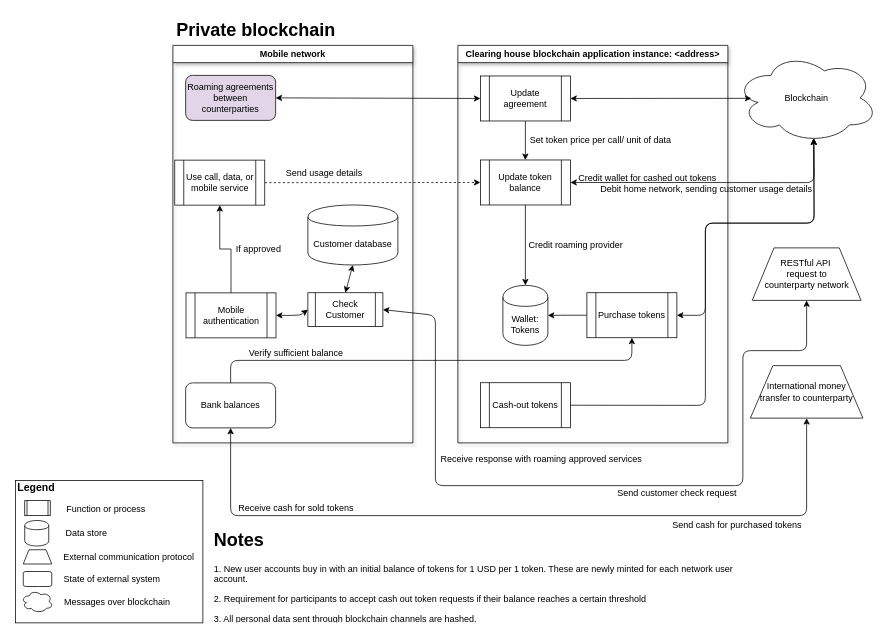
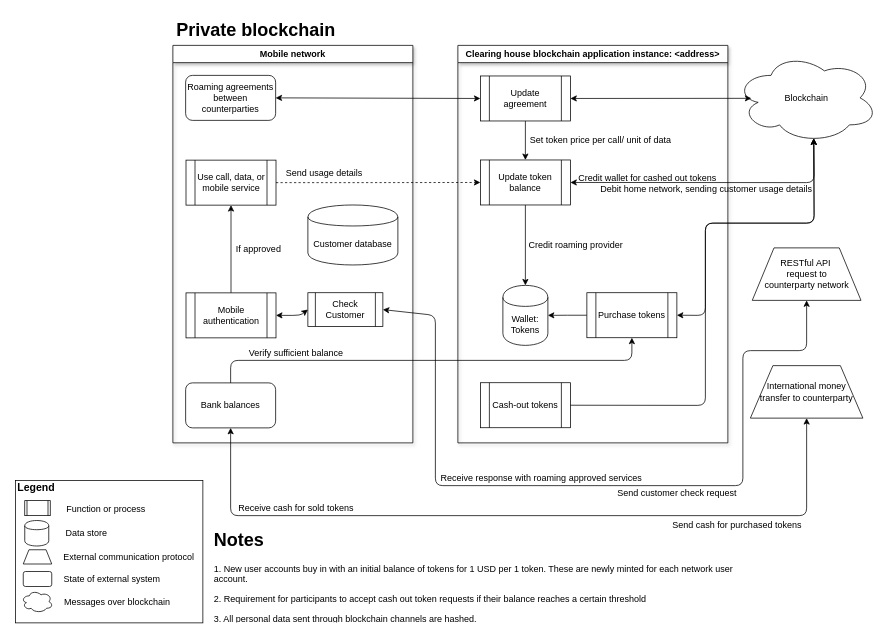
(231, 98) -> (231, 98)
(220, 183) -> (231, 183)
(349, 279) -> none
(542, 459) -> (542, 478)
